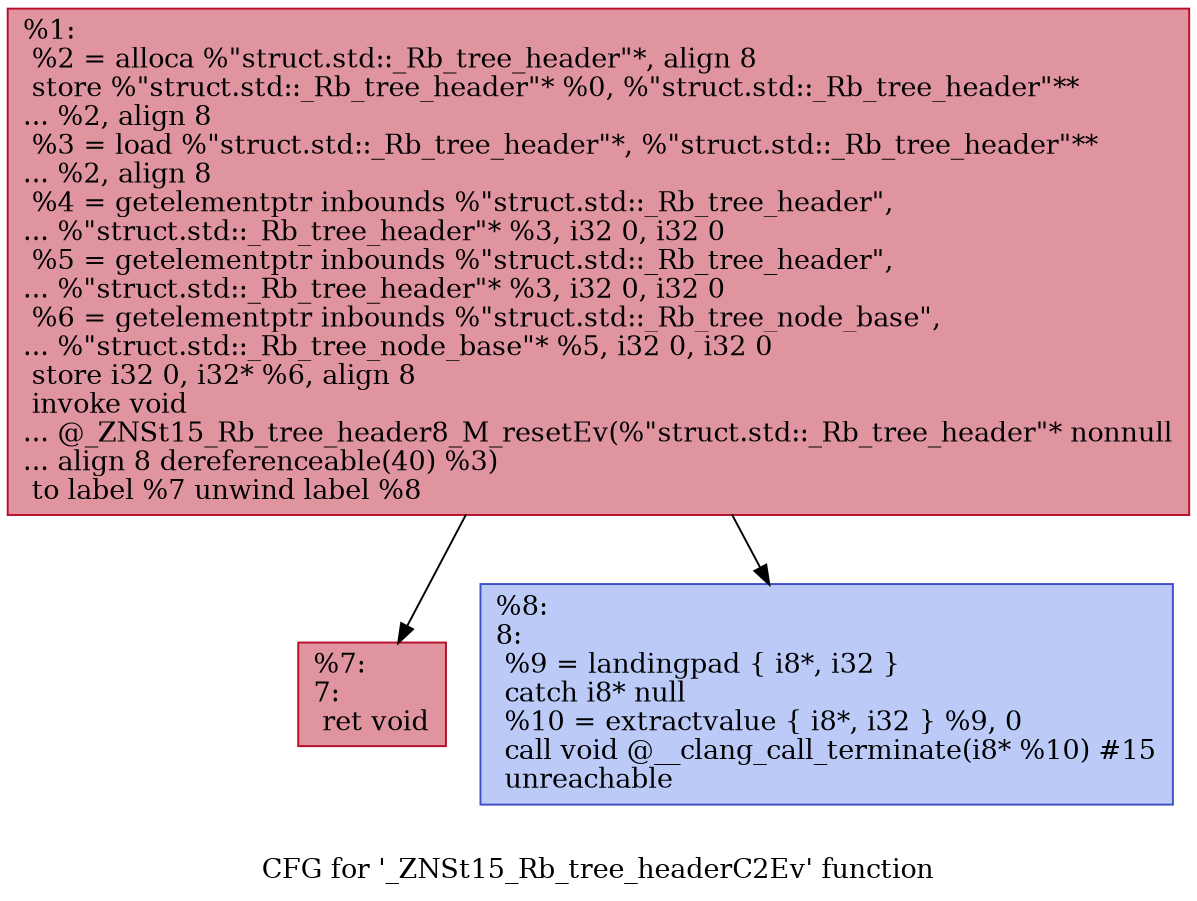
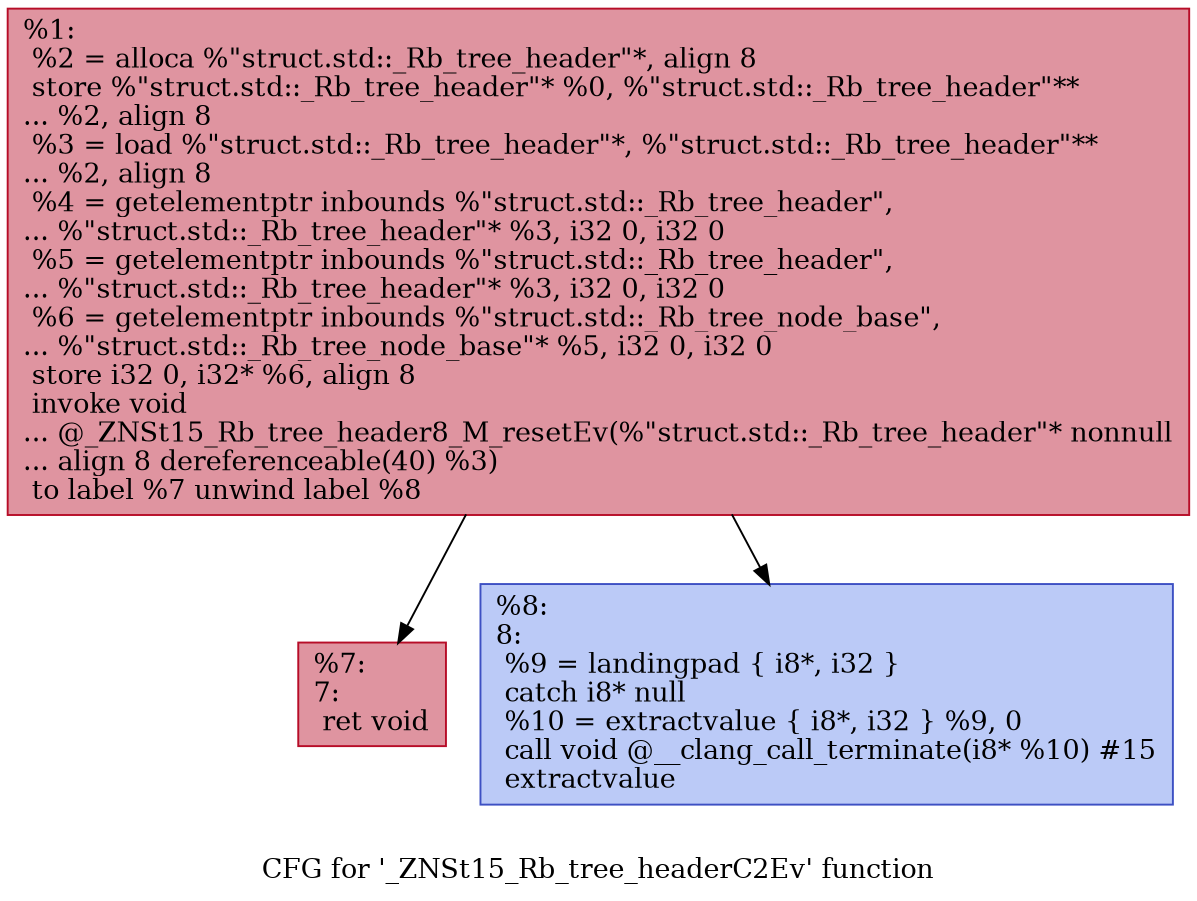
(585, 780) -> (586, 780)
